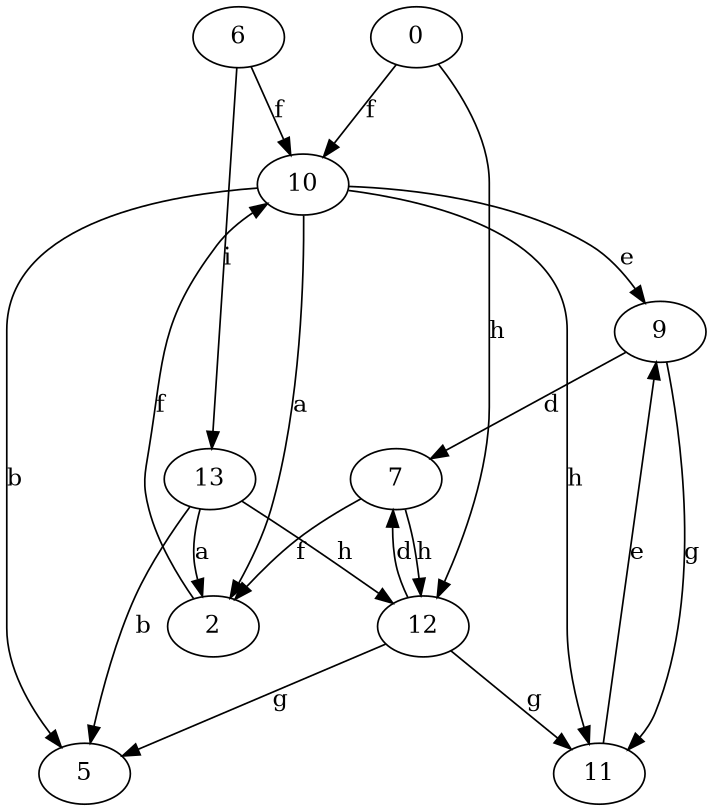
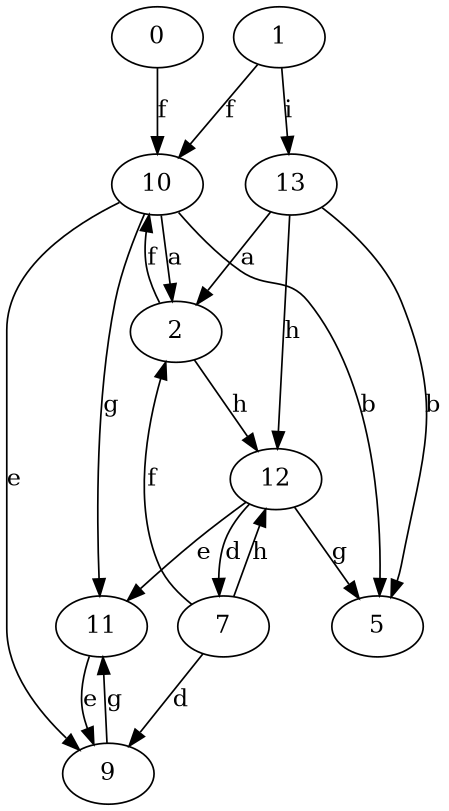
(239, 37) -> (279, 37)
(489, 320) -> (221, 398)
(536, 401) -> (172, 693)
(576, 479) -> (112, 405)
(535, 700) -> (204, 553)
